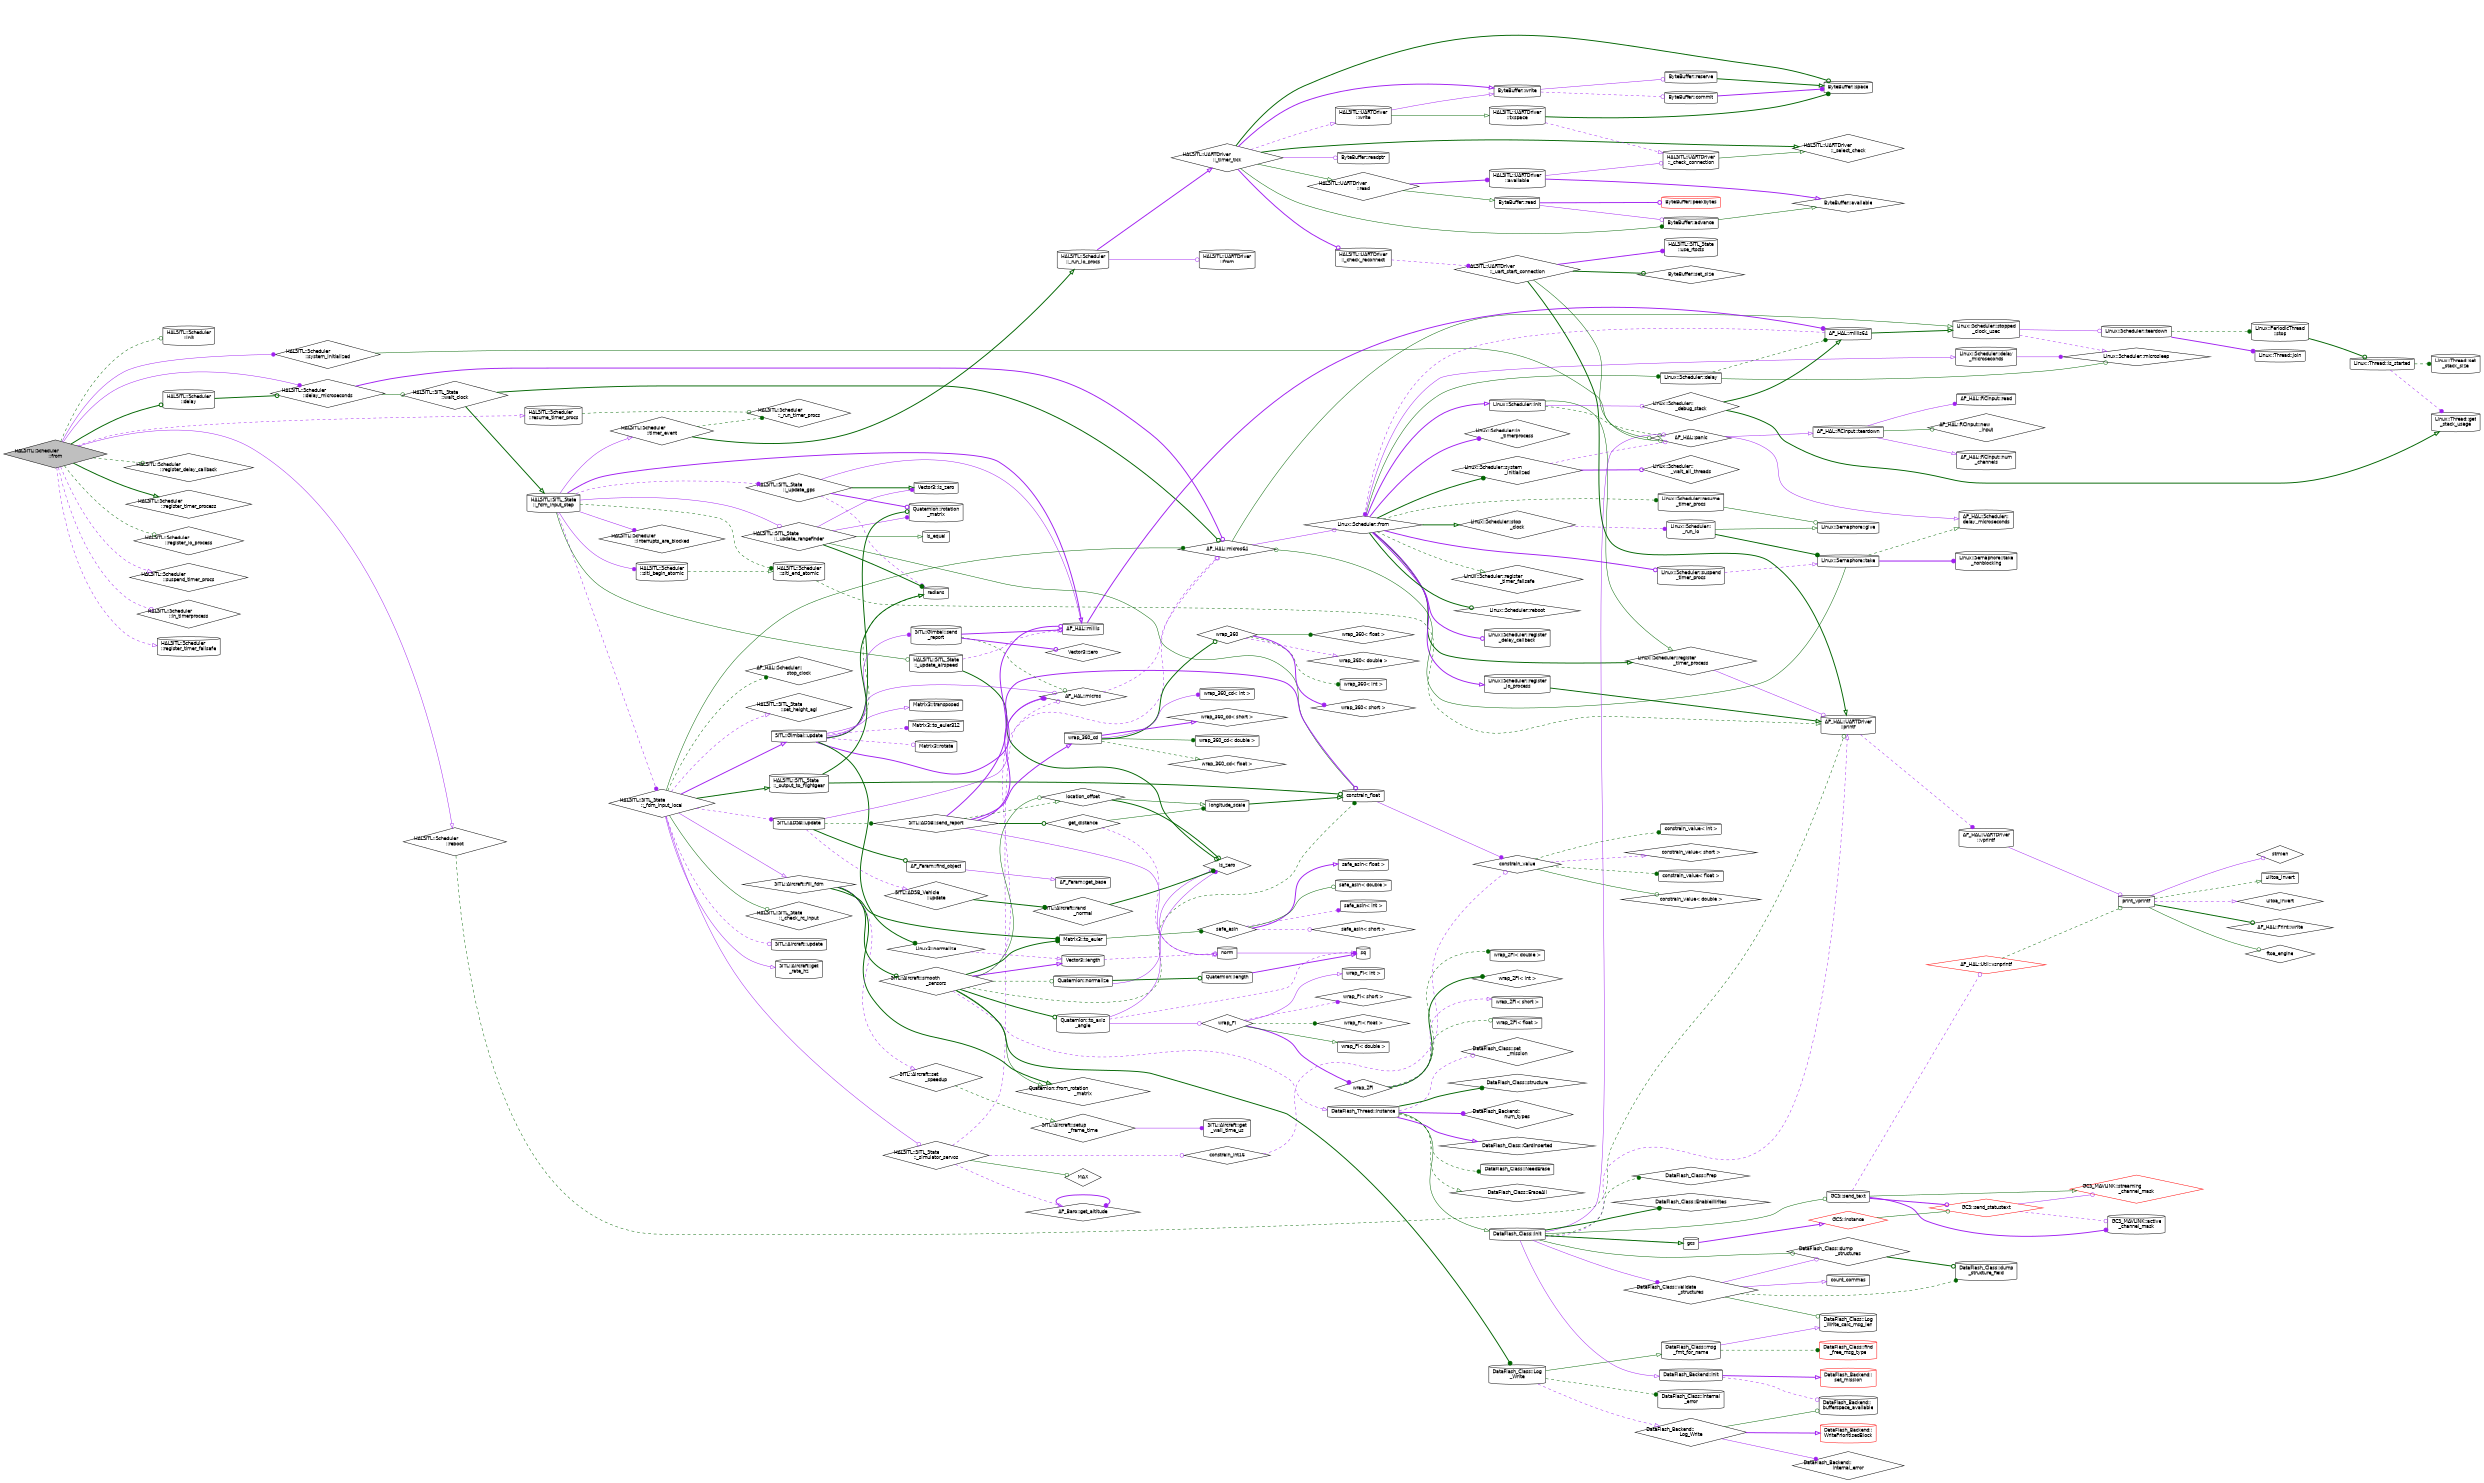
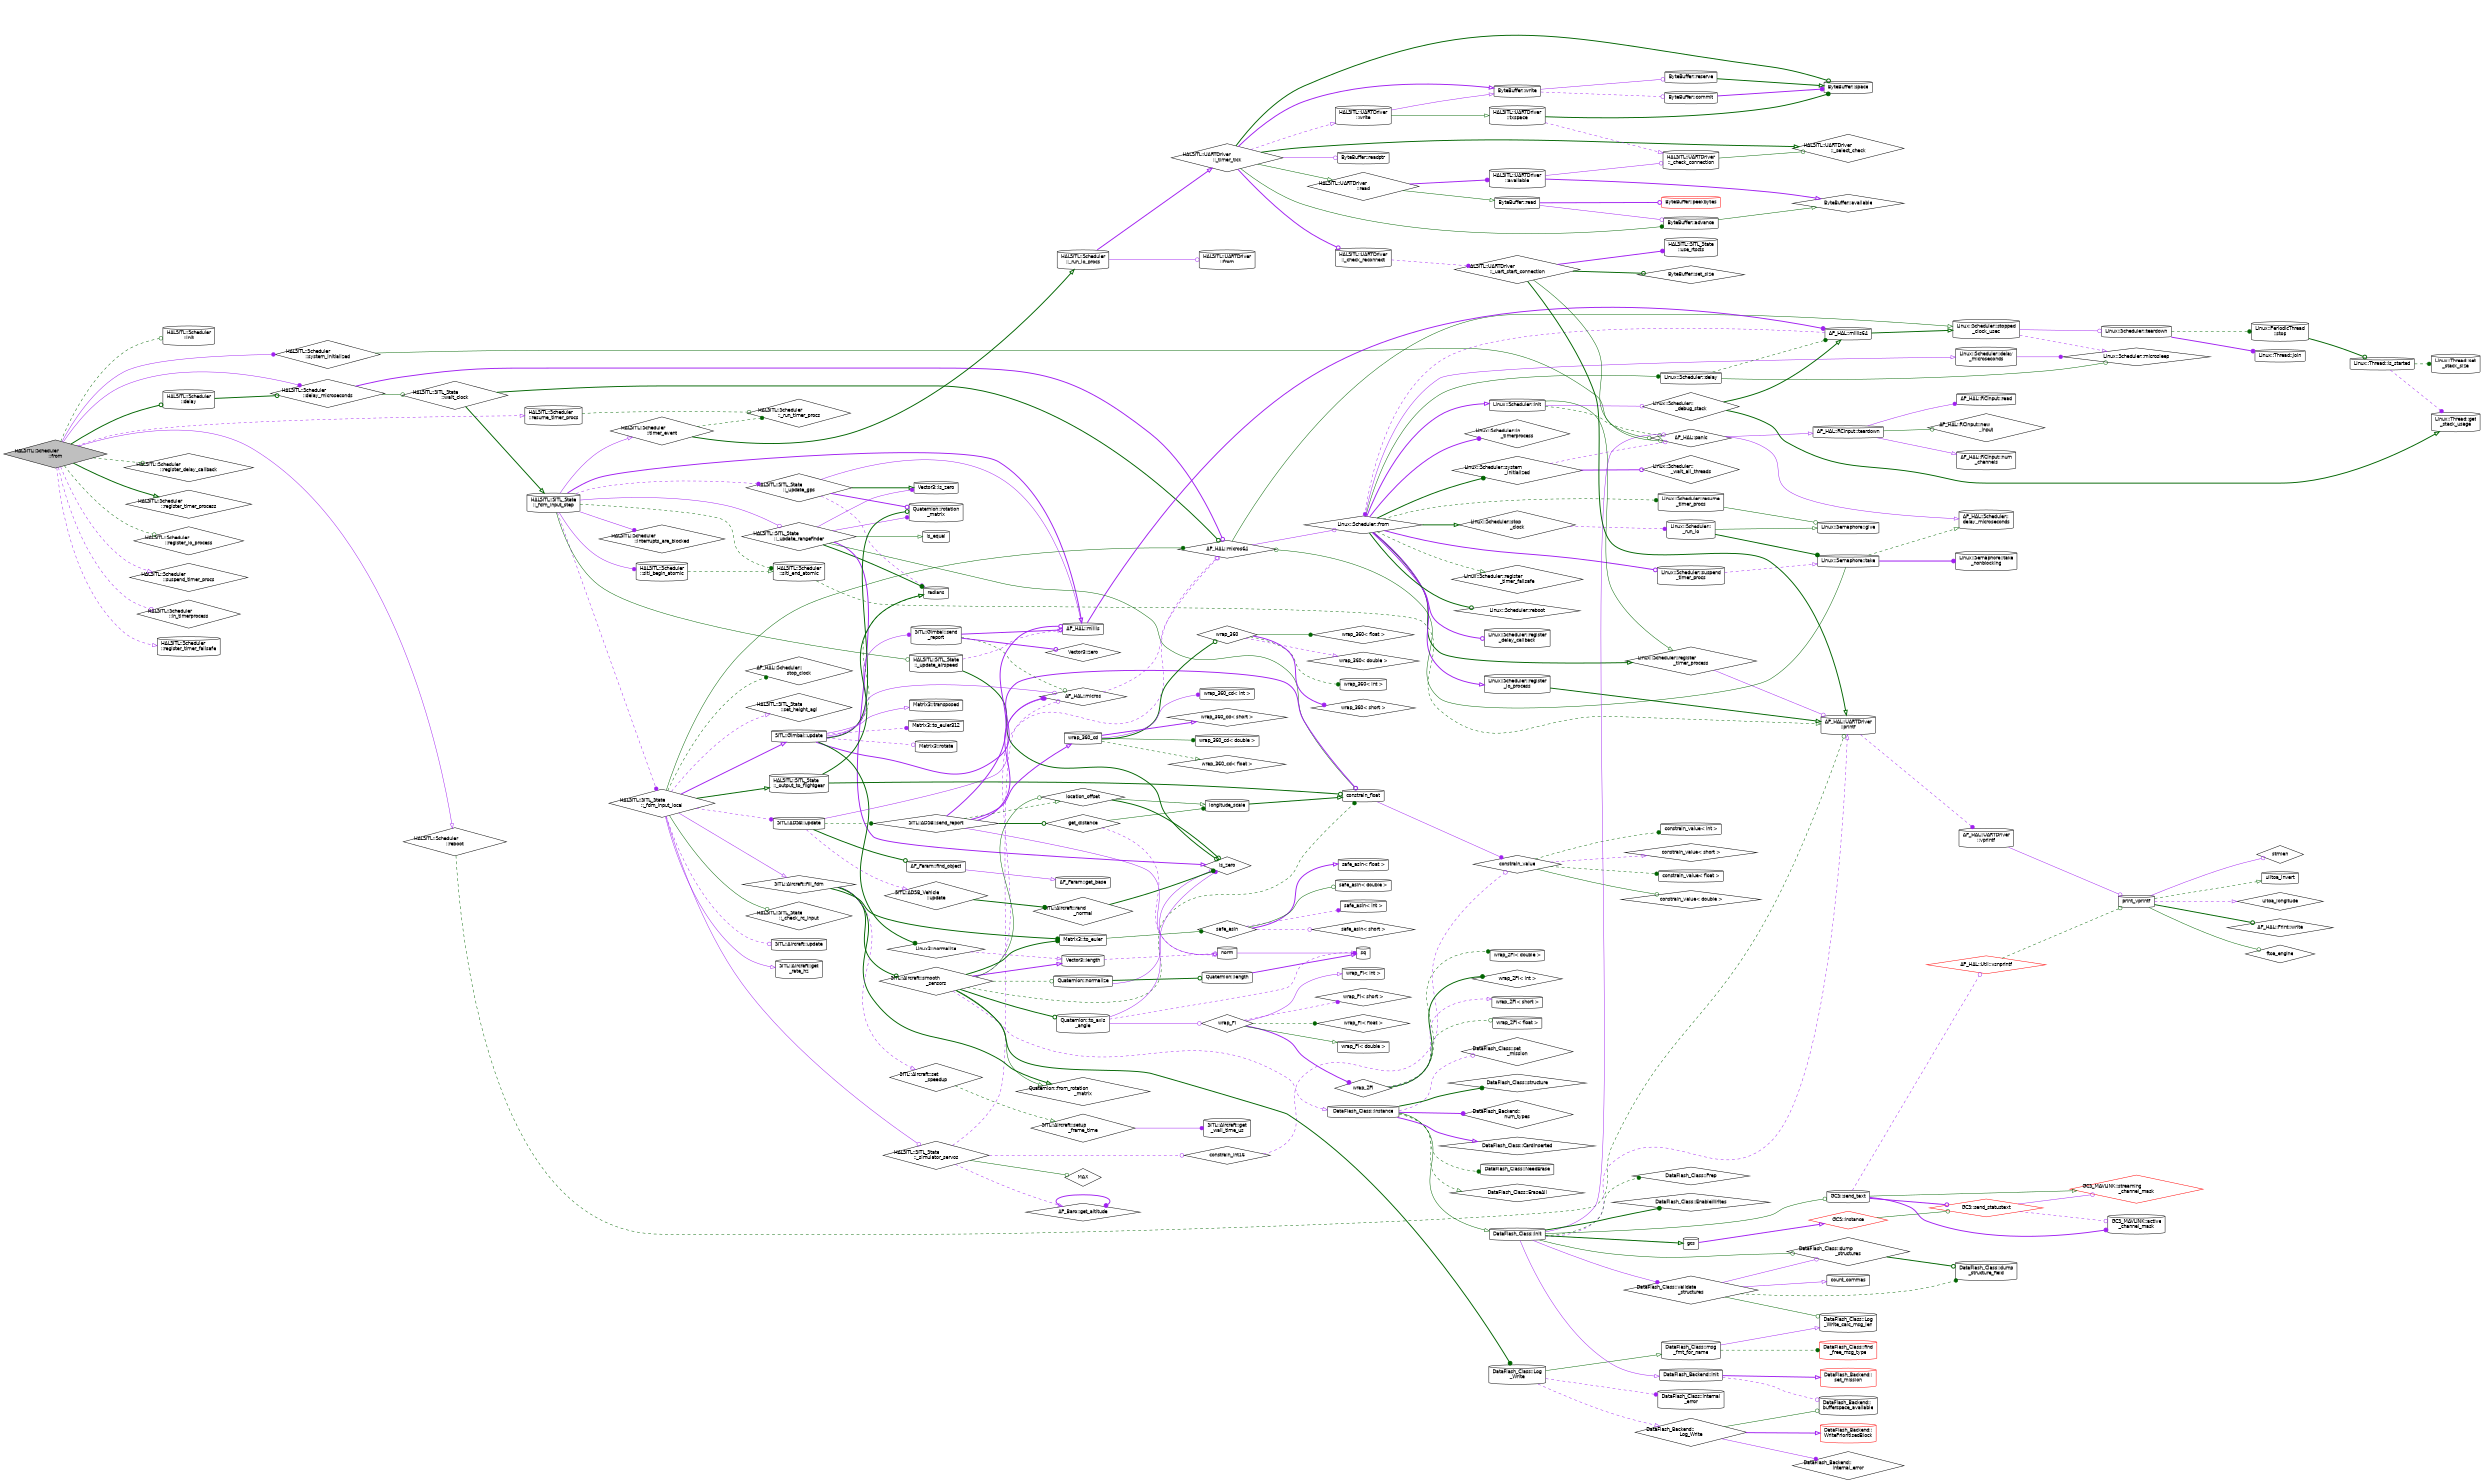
(1760, 155) -> (1760, 155)
none -> (881, 839)
(2280, 901) -> (2280, 901)
(1363, 1112) -> (1363, 1112)
(1600, 1386) -> (1600, 1386)
